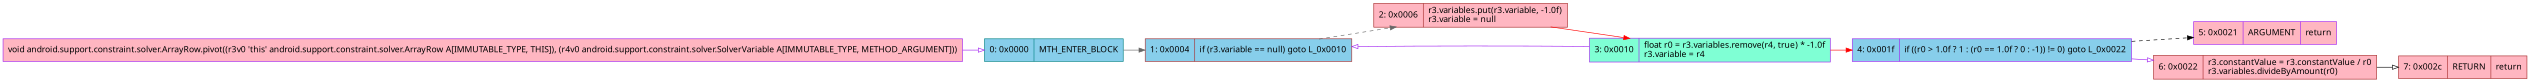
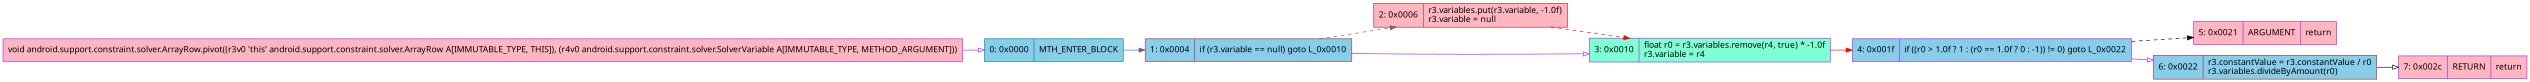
(1587, 32) -> (1587, 32)
(1474, 46) -> (1467, 54)
(2265, 67) -> (2265, 67)
(2463, 67) -> (2463, 67)
